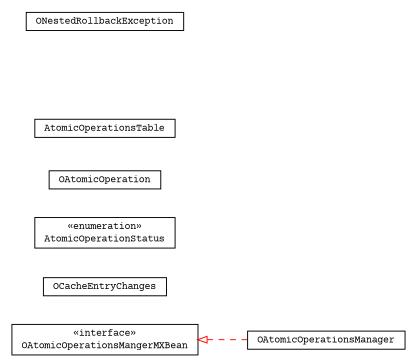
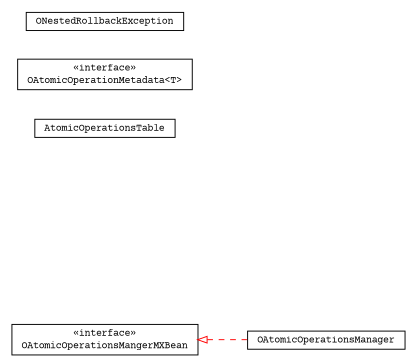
none -> (104, 74)
(104, 179) -> none
(104, 233) -> none
(104, 286) -> none
